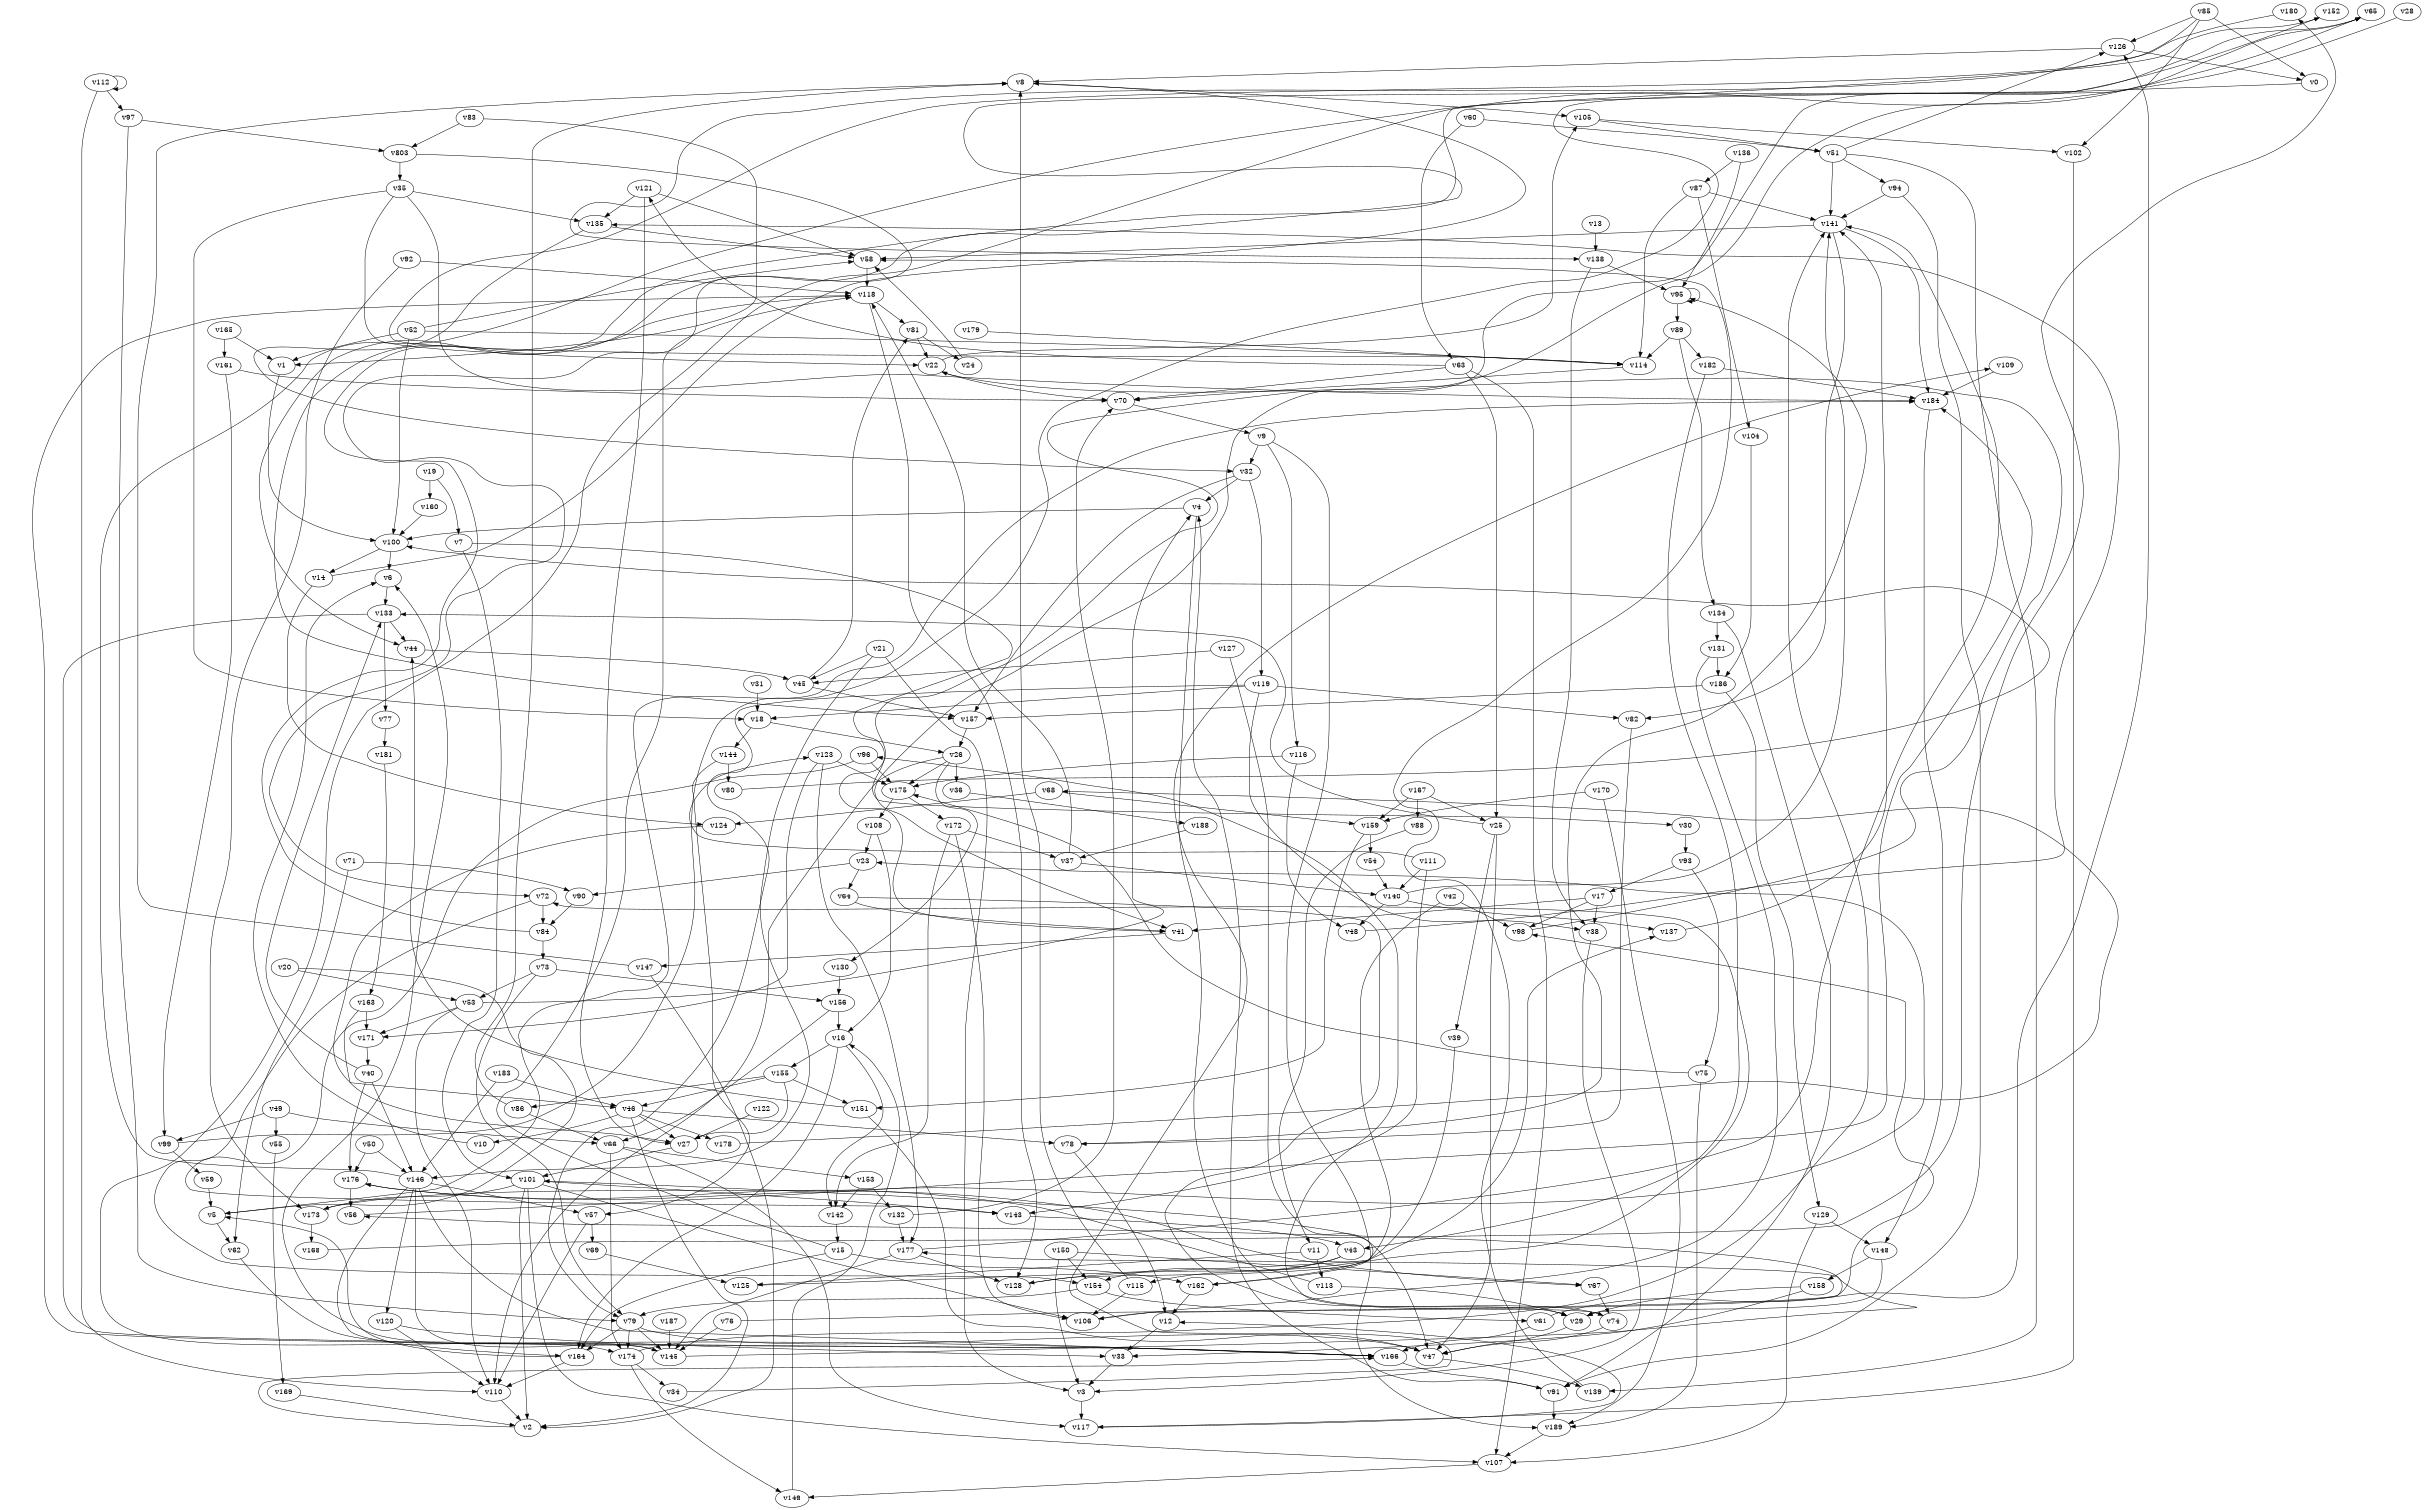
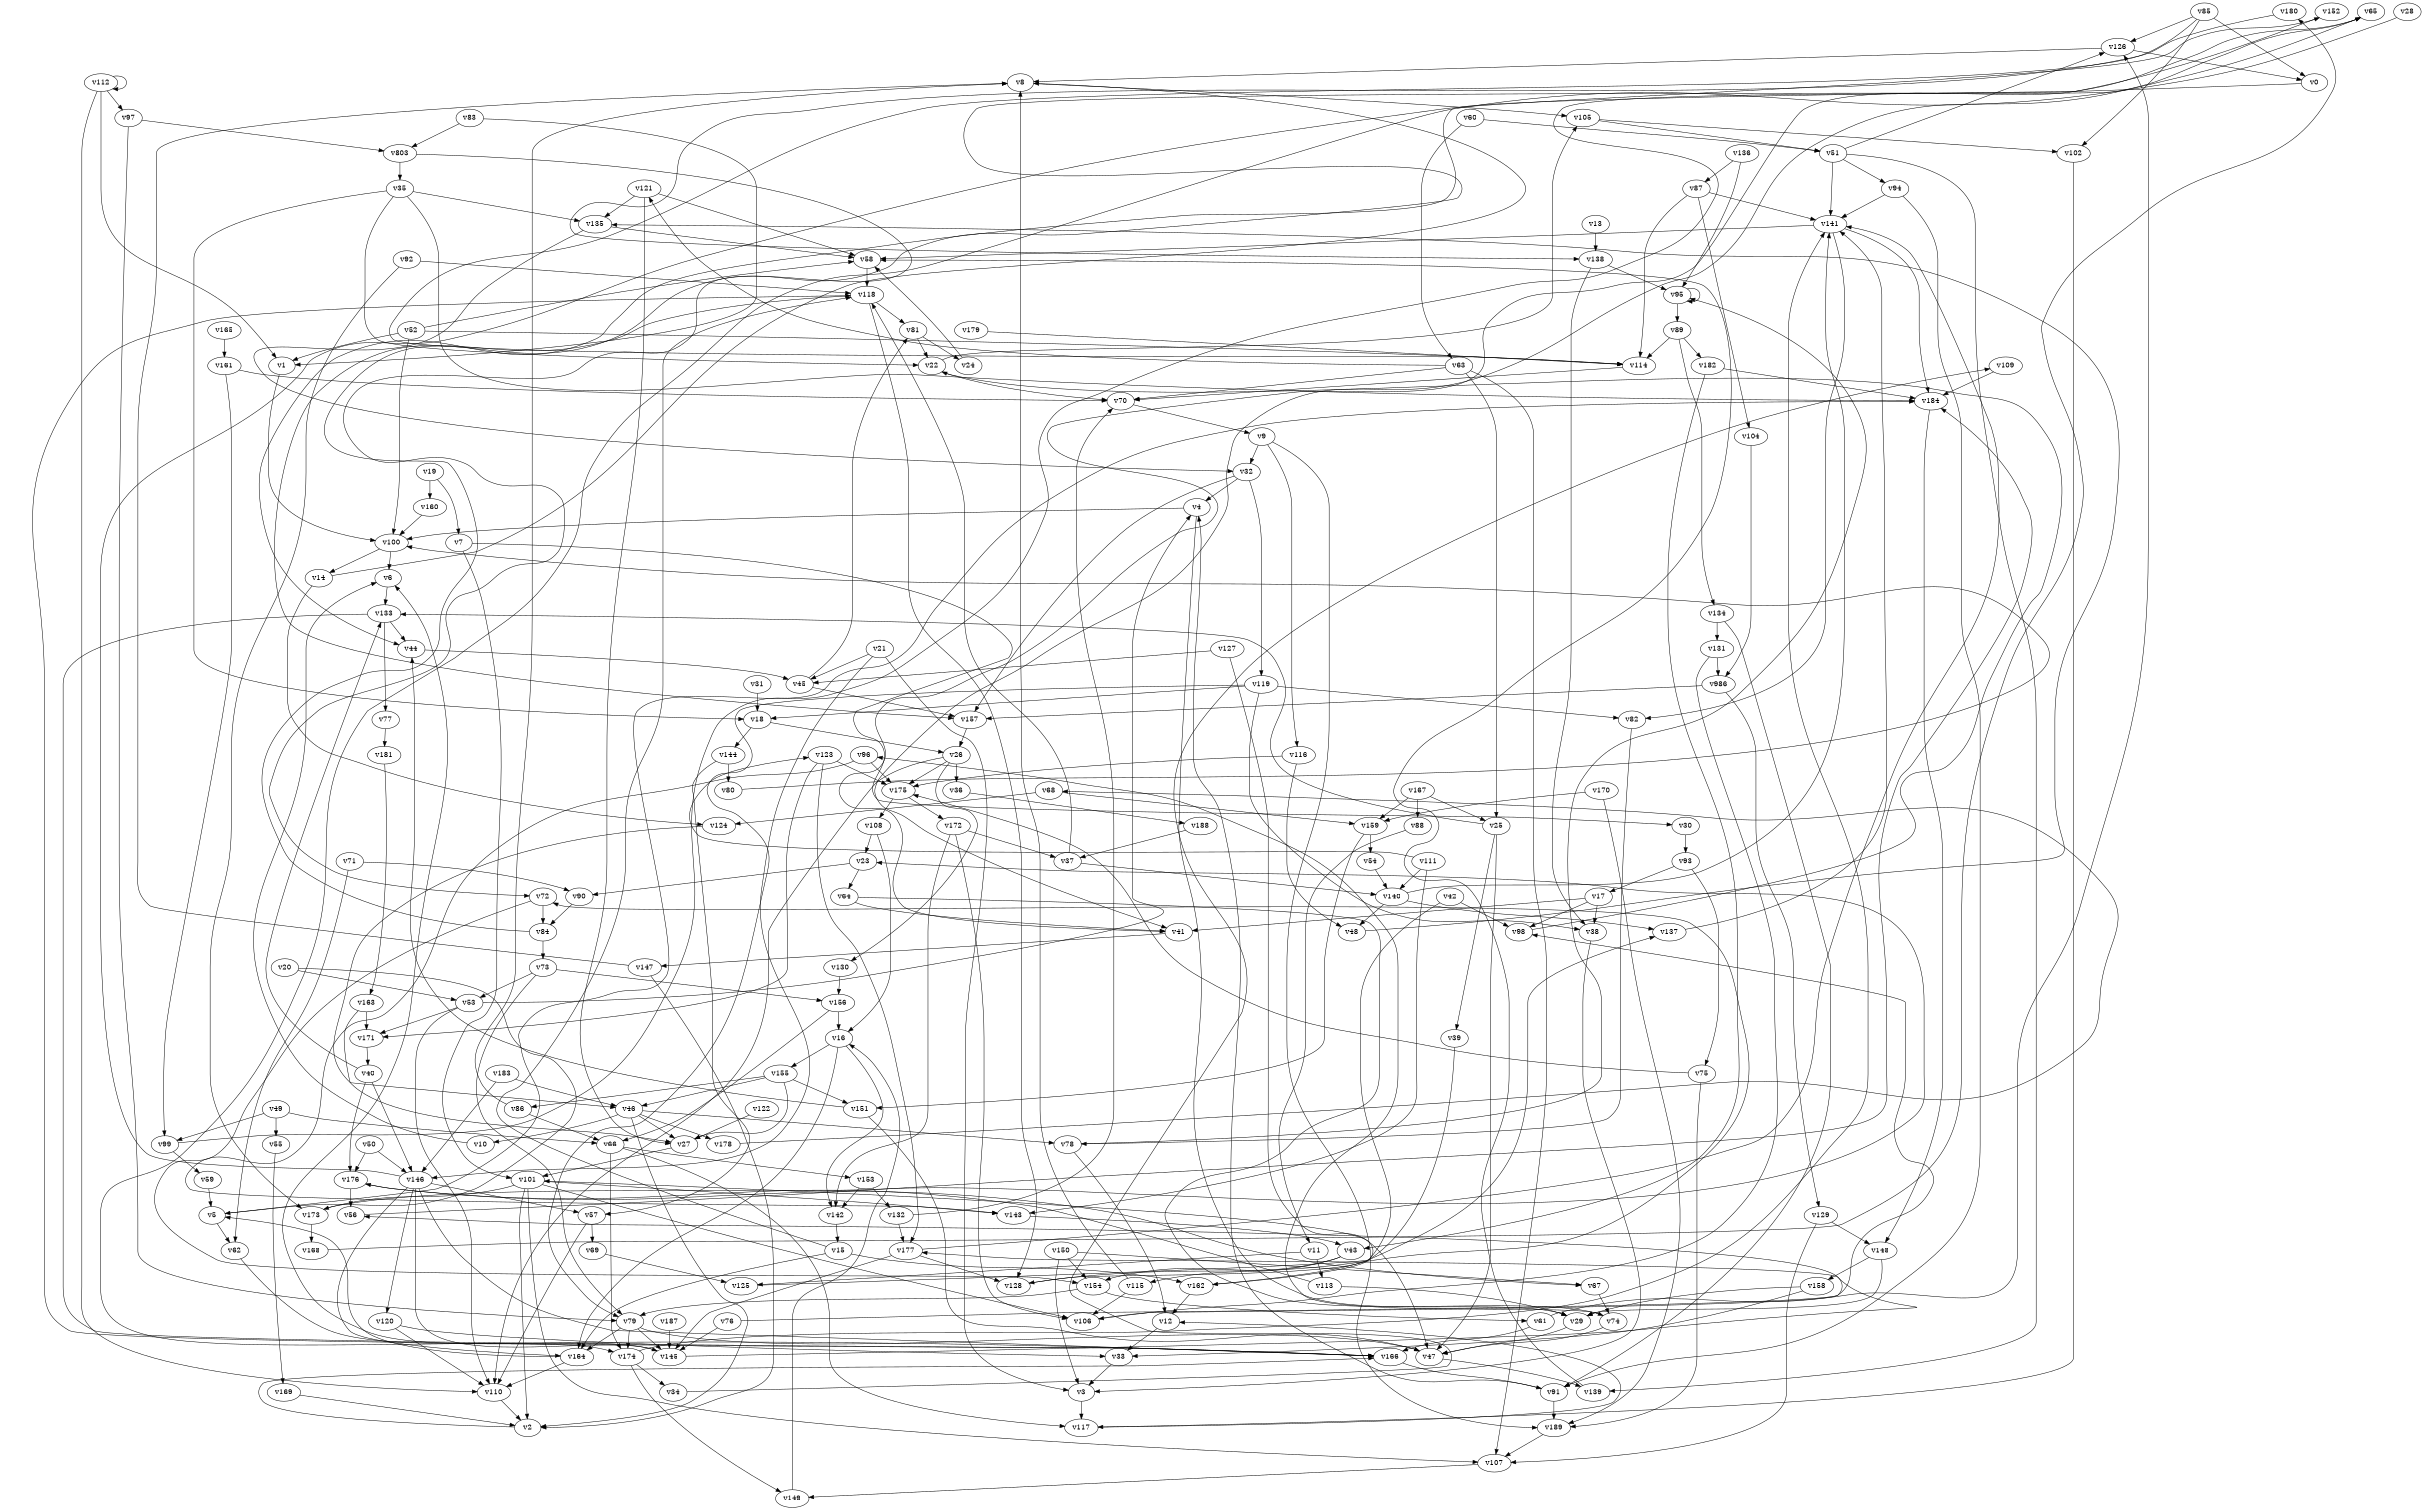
(252, 347) -> (133, 254)
(1719, 684) -> (1719, 684)
